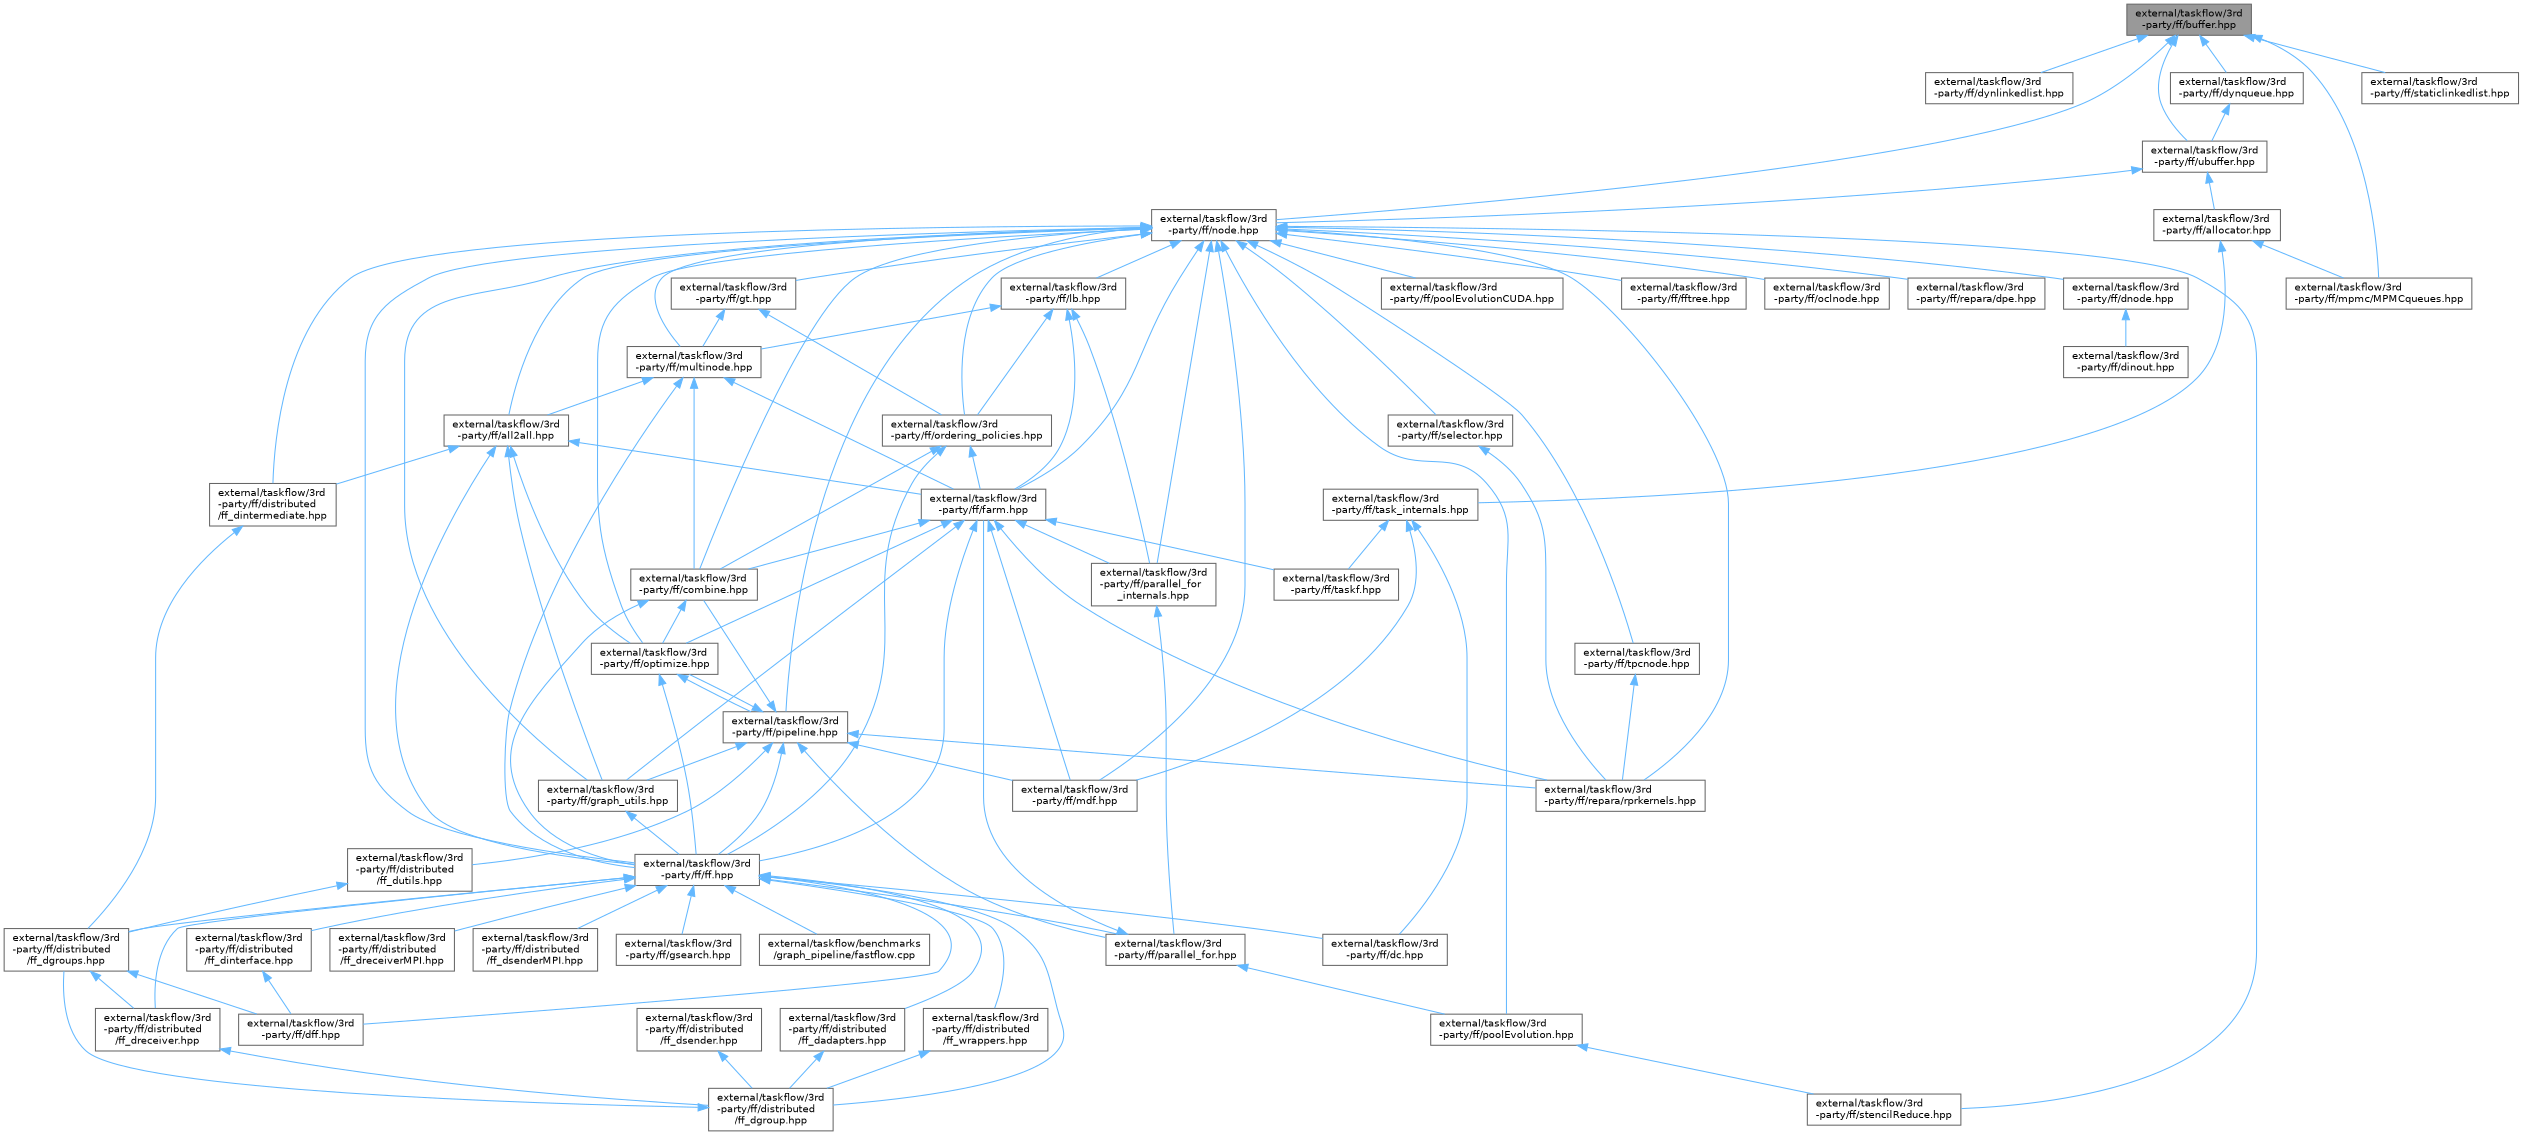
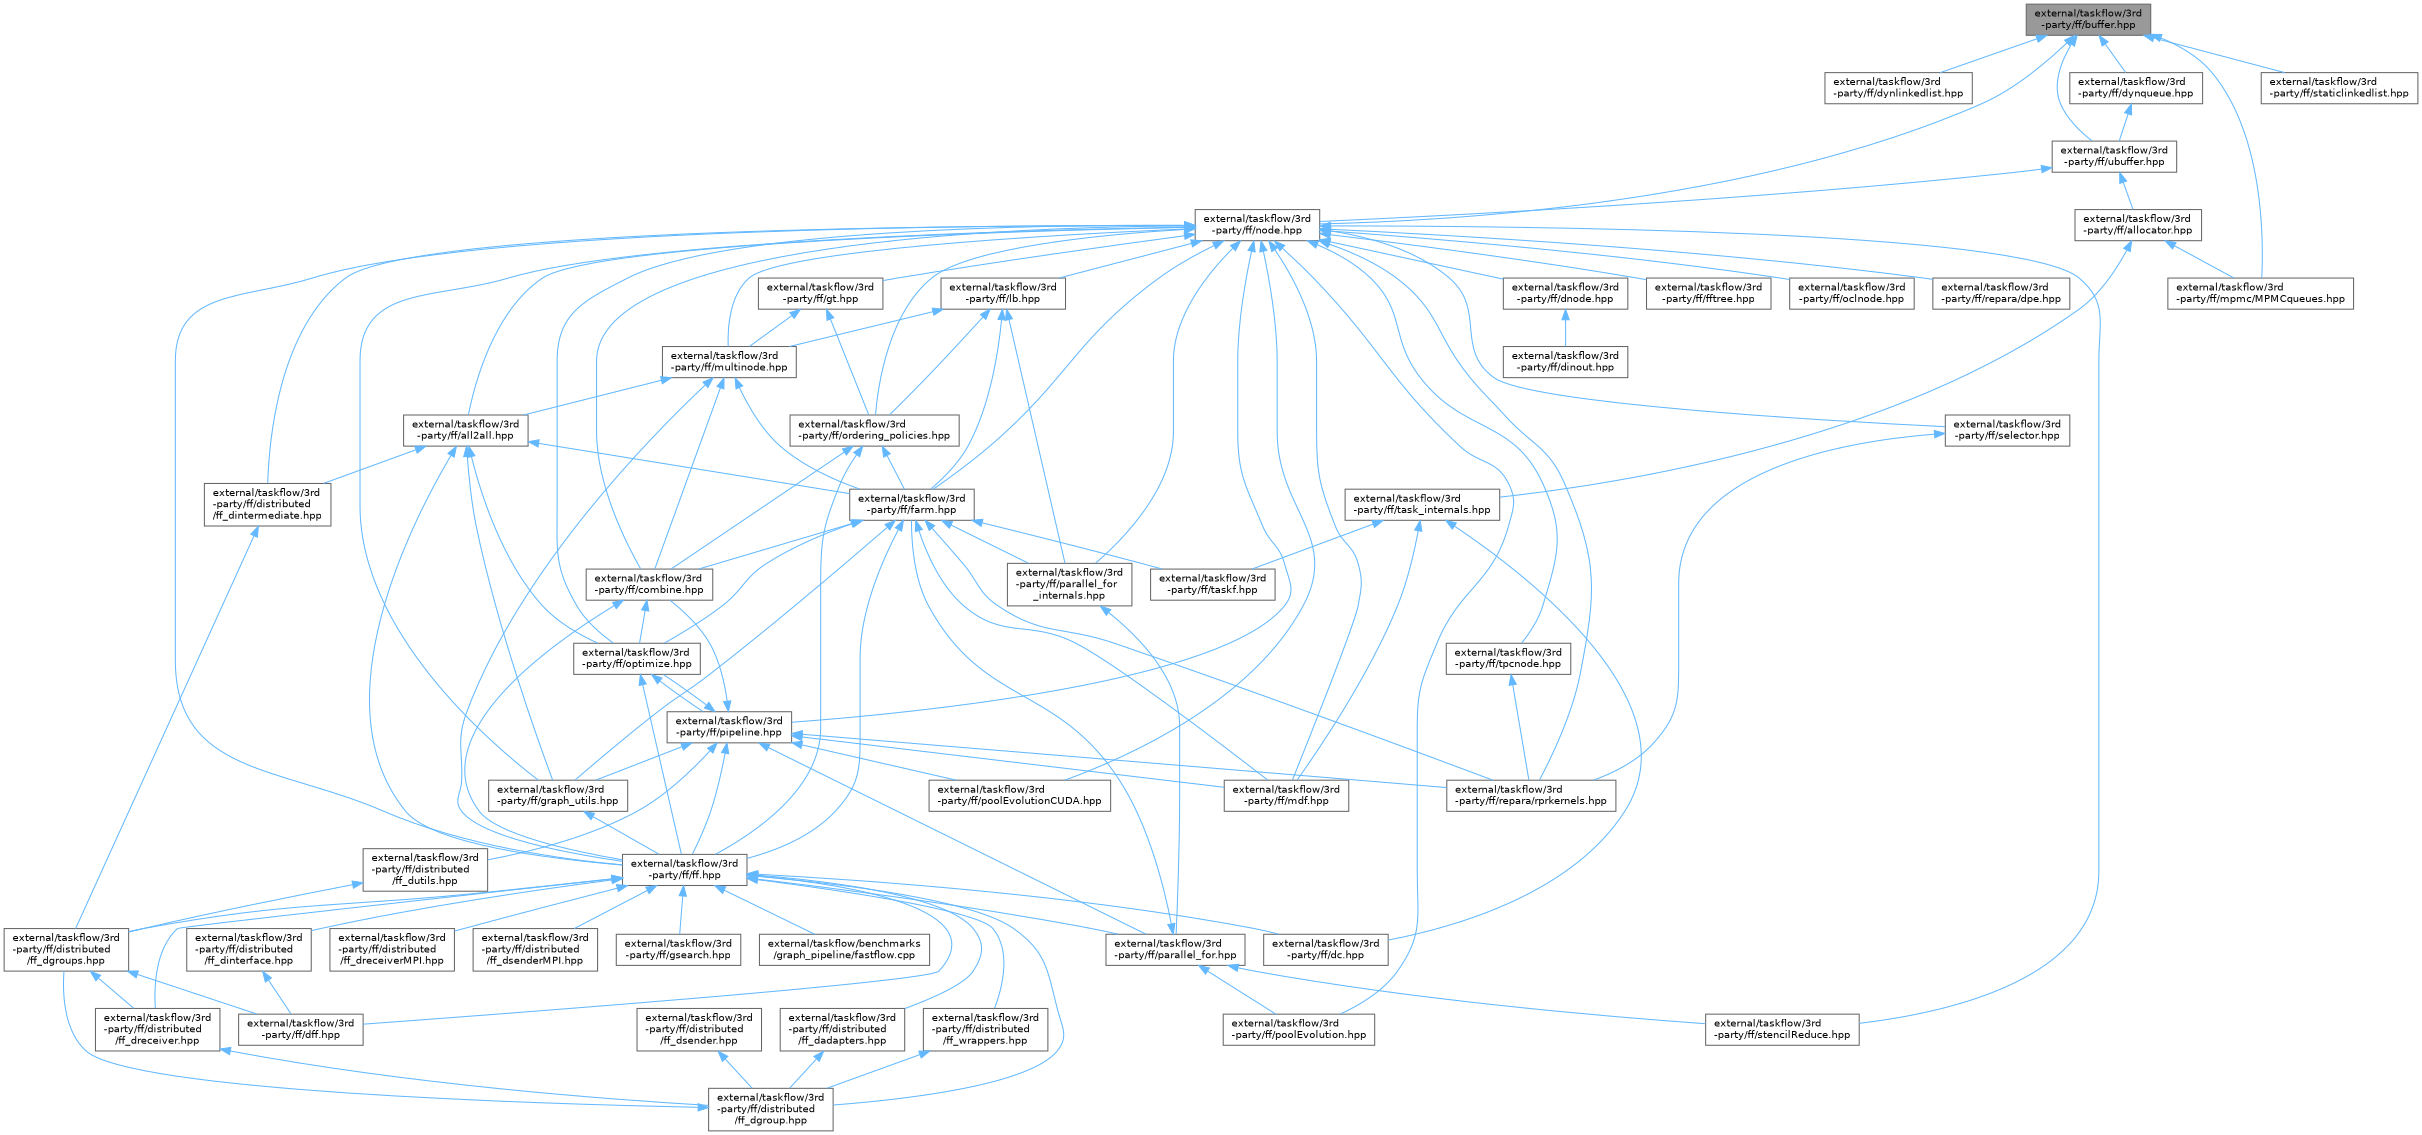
none -> (879, 763)
(1701, 1071) -> (1471, 1002)
